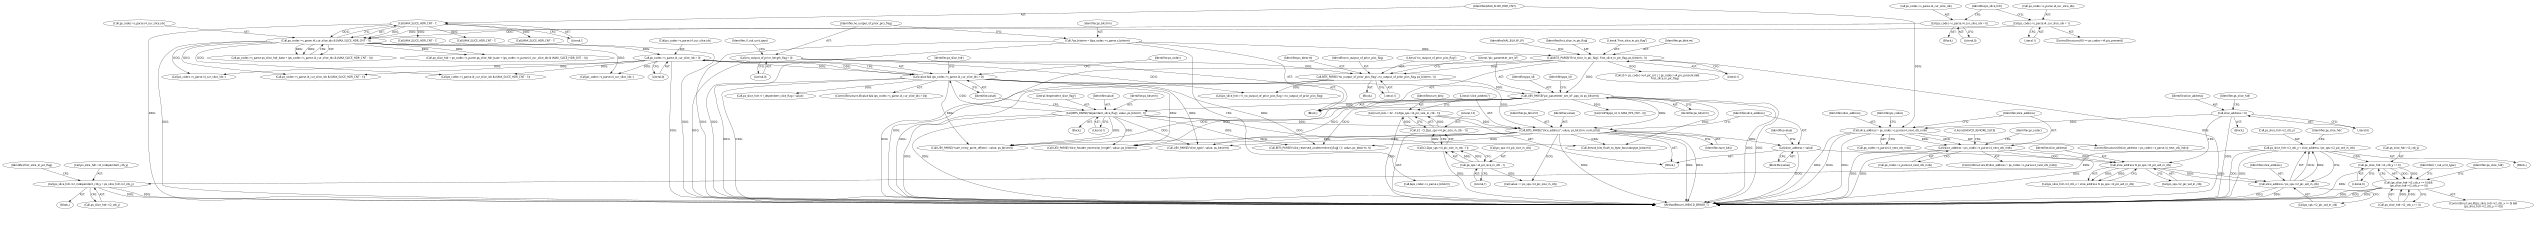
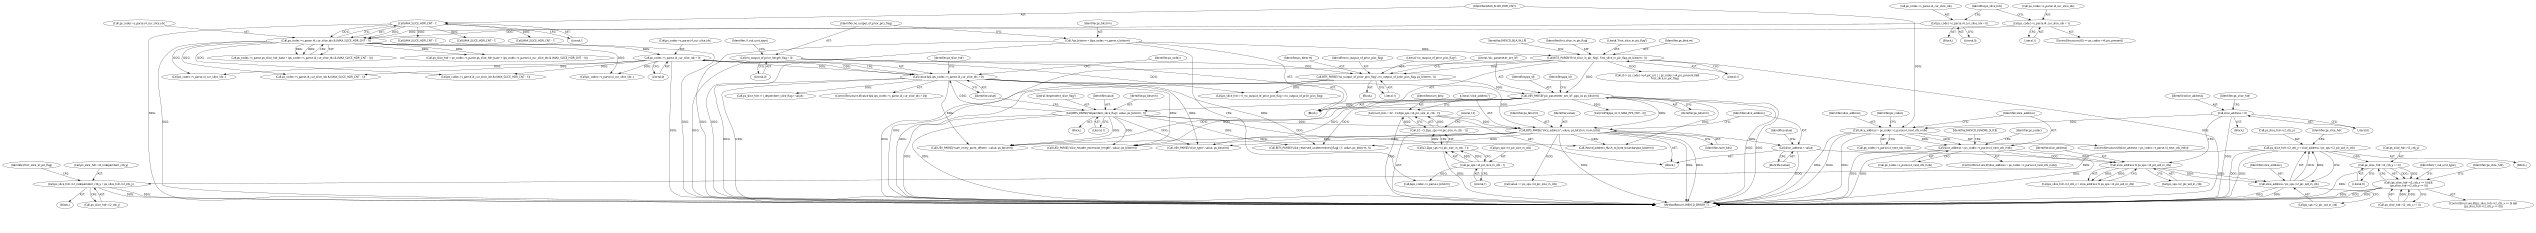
(1507, 41) -> (1507, 41)
(1459, 122) -> (1459, 122)
(1975, 131) -> (1975, 131)
(1616, 148) -> (1616, 148)
(1505, 174) -> (1443, 171)
